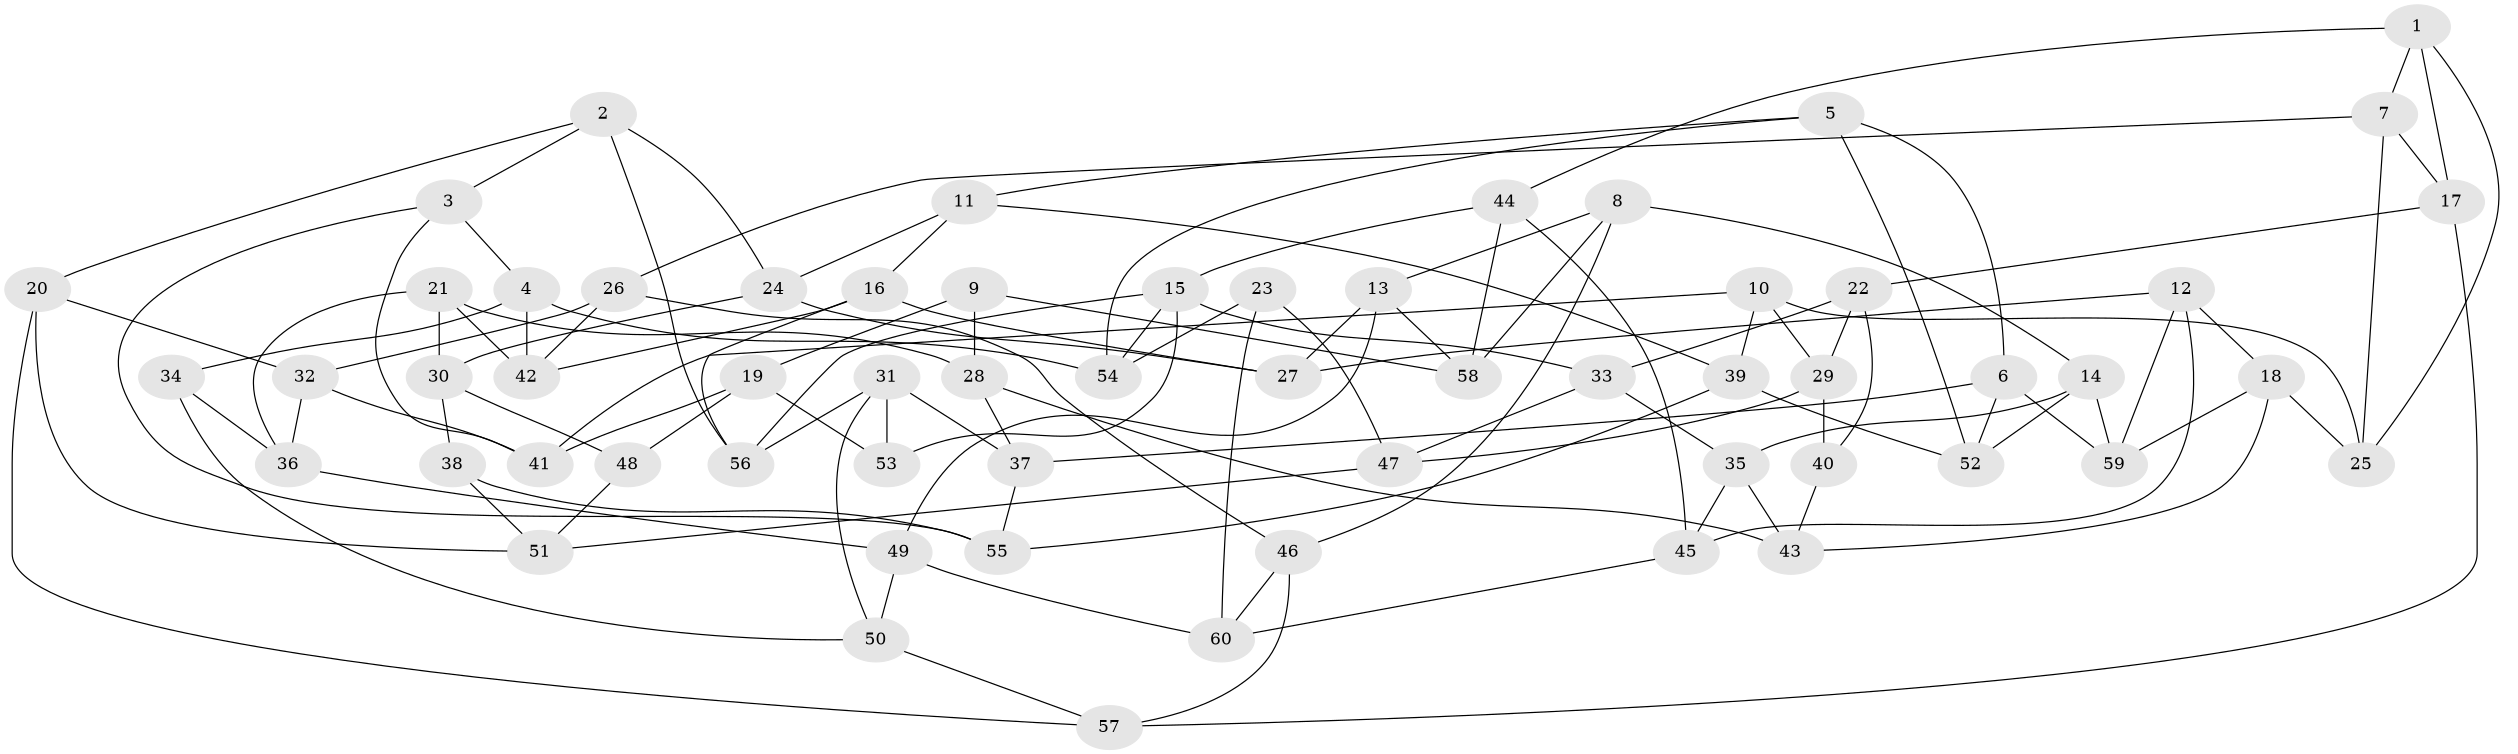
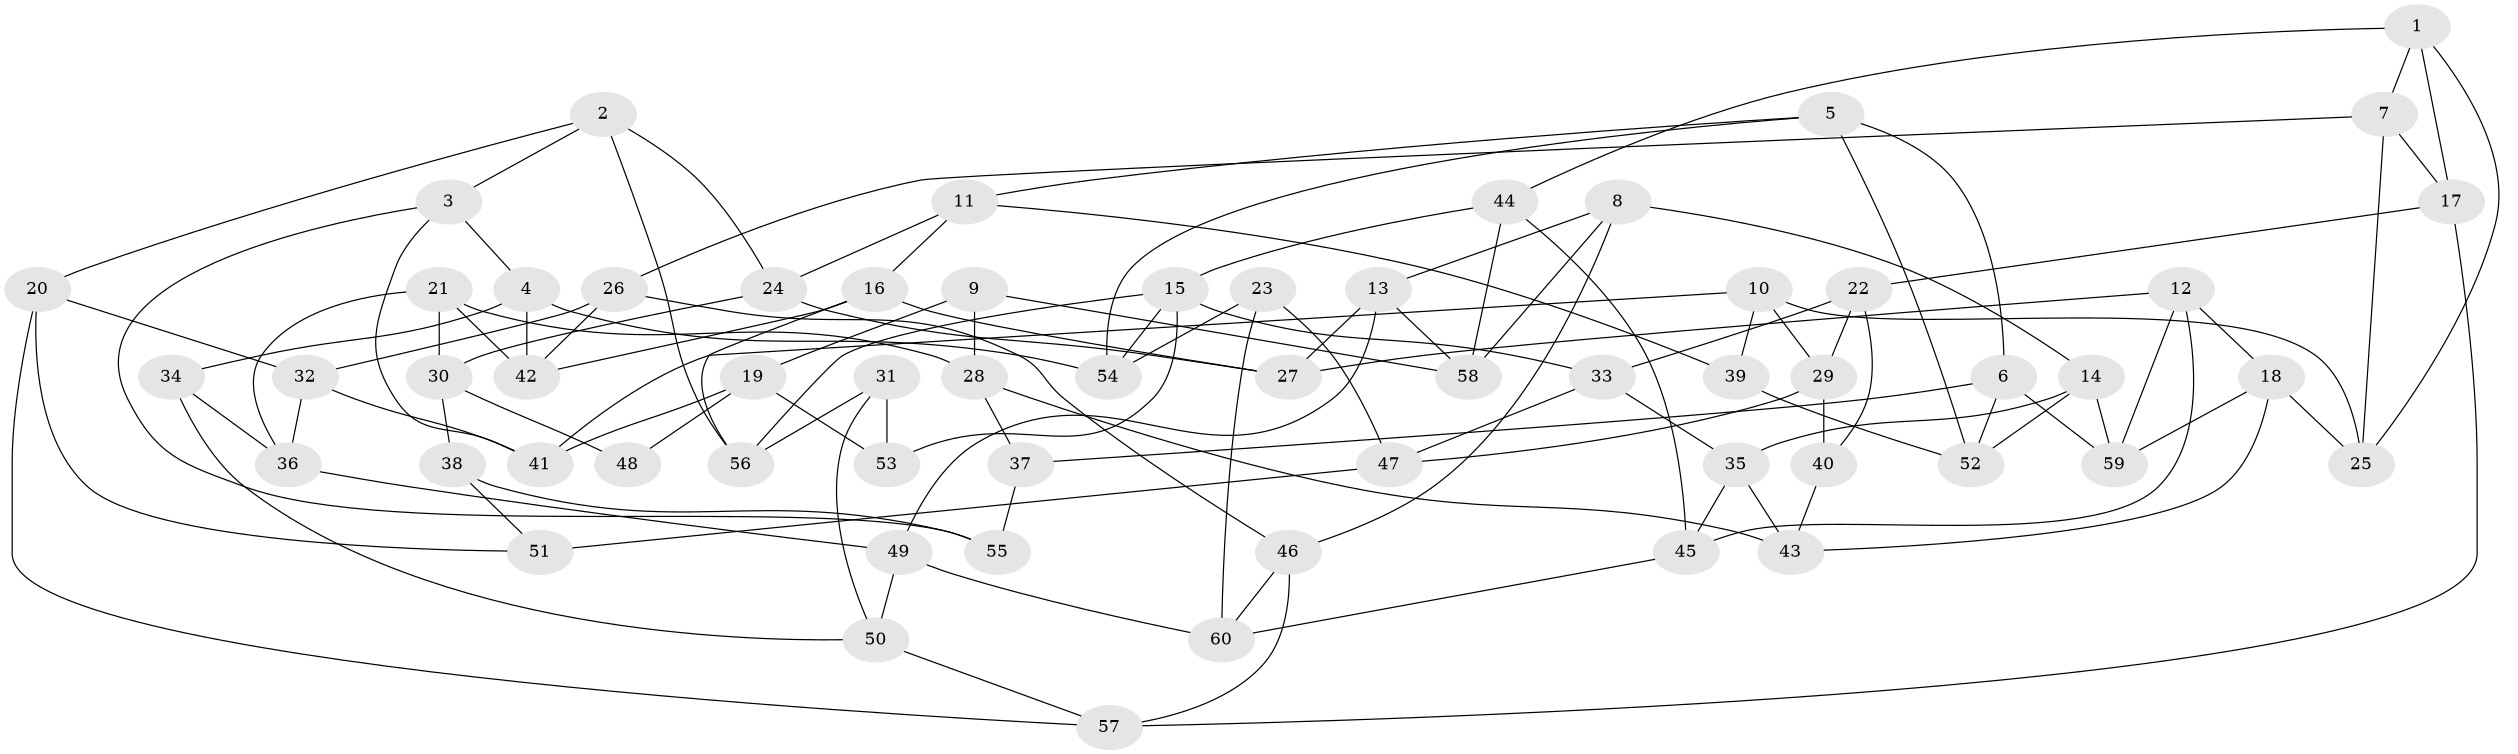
(954, 421) -> none
(595, 498) -> none
(1377, 500) -> none
